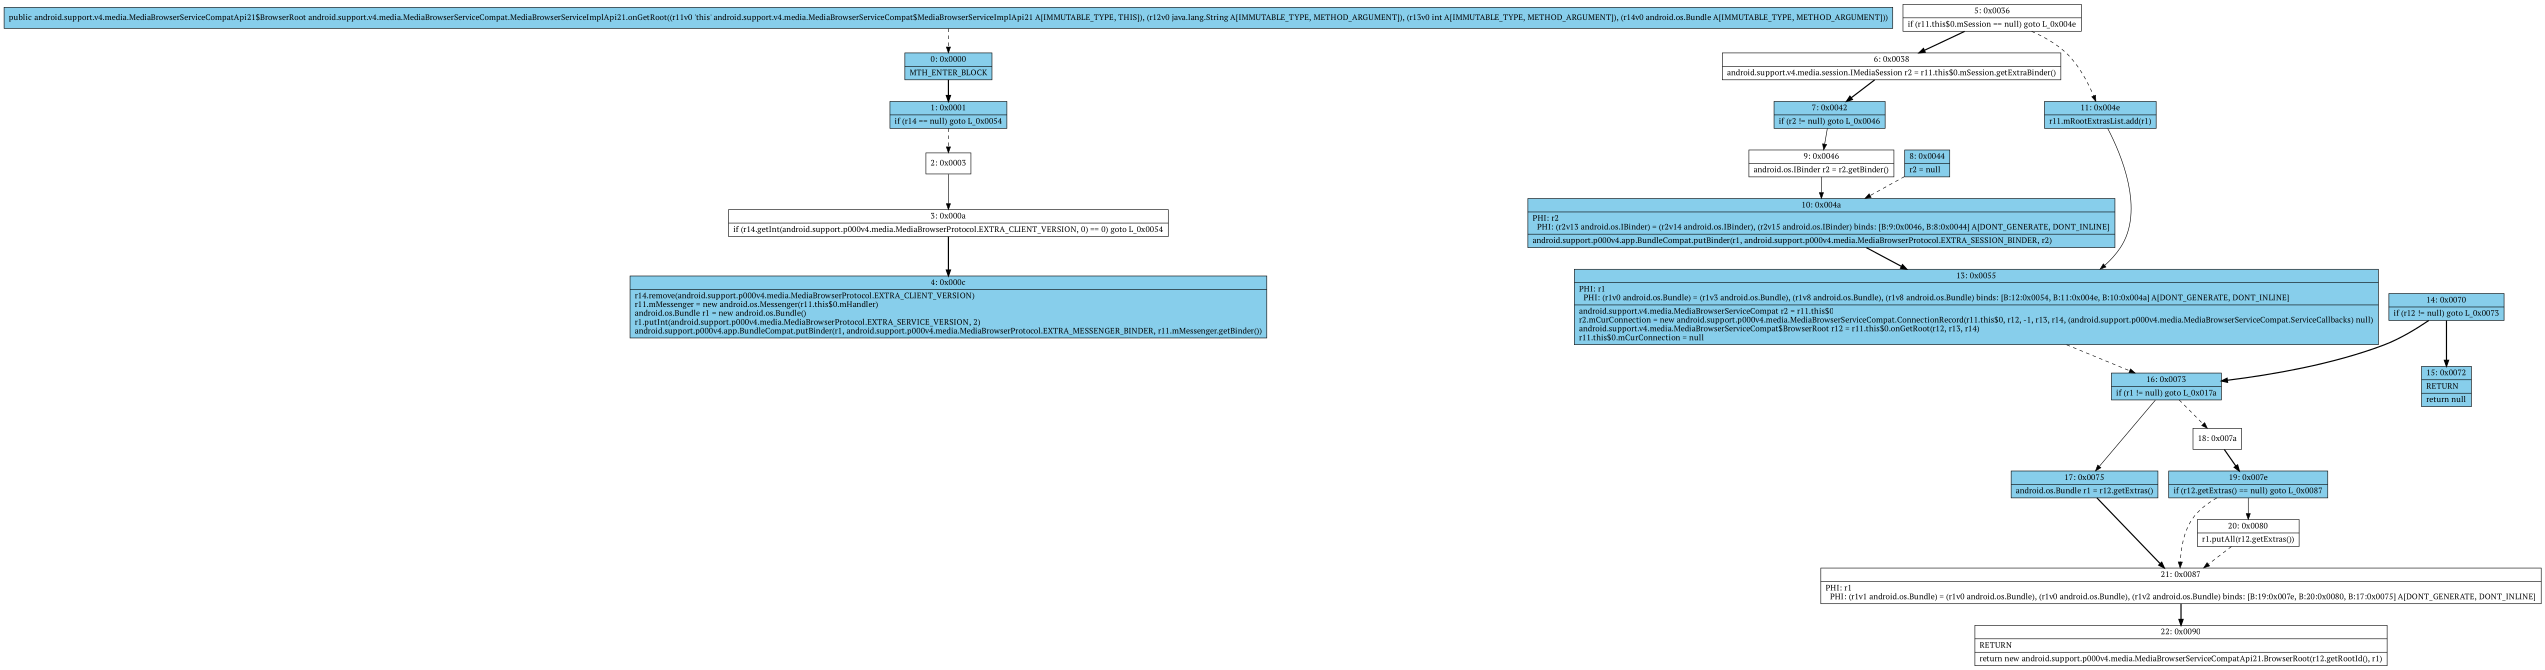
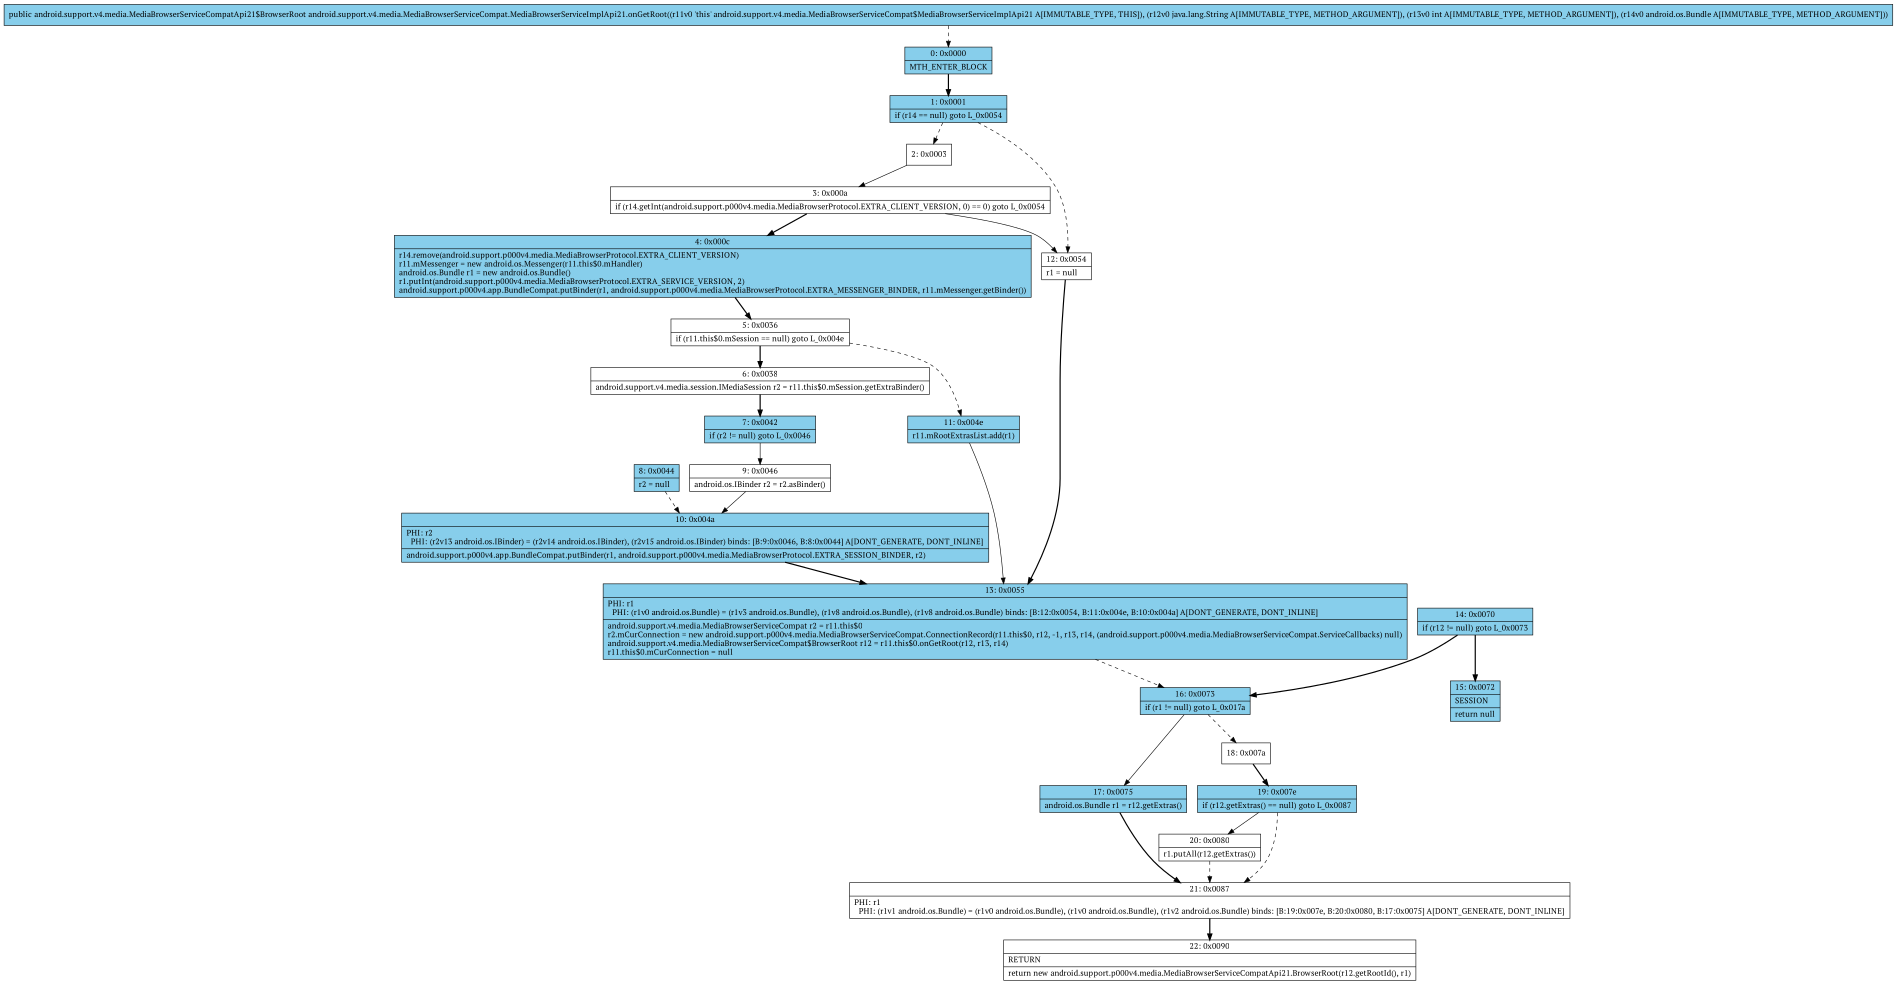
(1821, 170) -> (760, 484)
none -> (1067, 266)
none -> (741, 306)
(2443, 386) -> (1472, 701)
